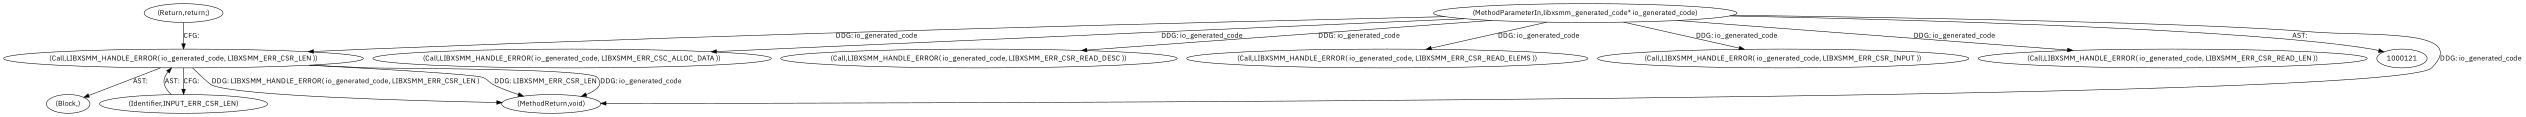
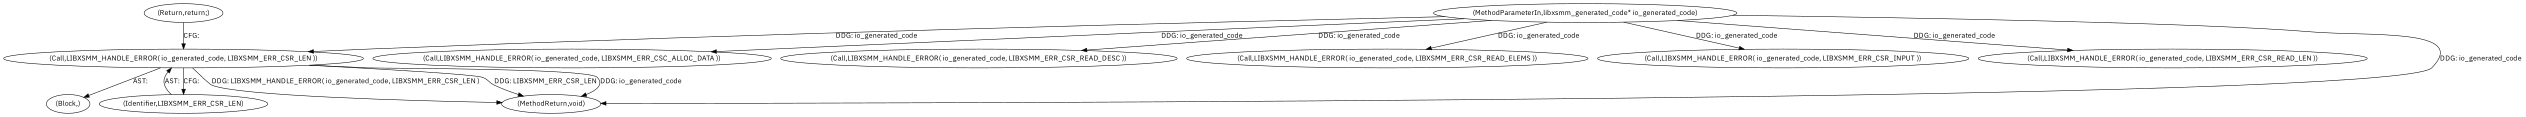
(2402, 58) -> none
(184, 104) -> (184, 104)
